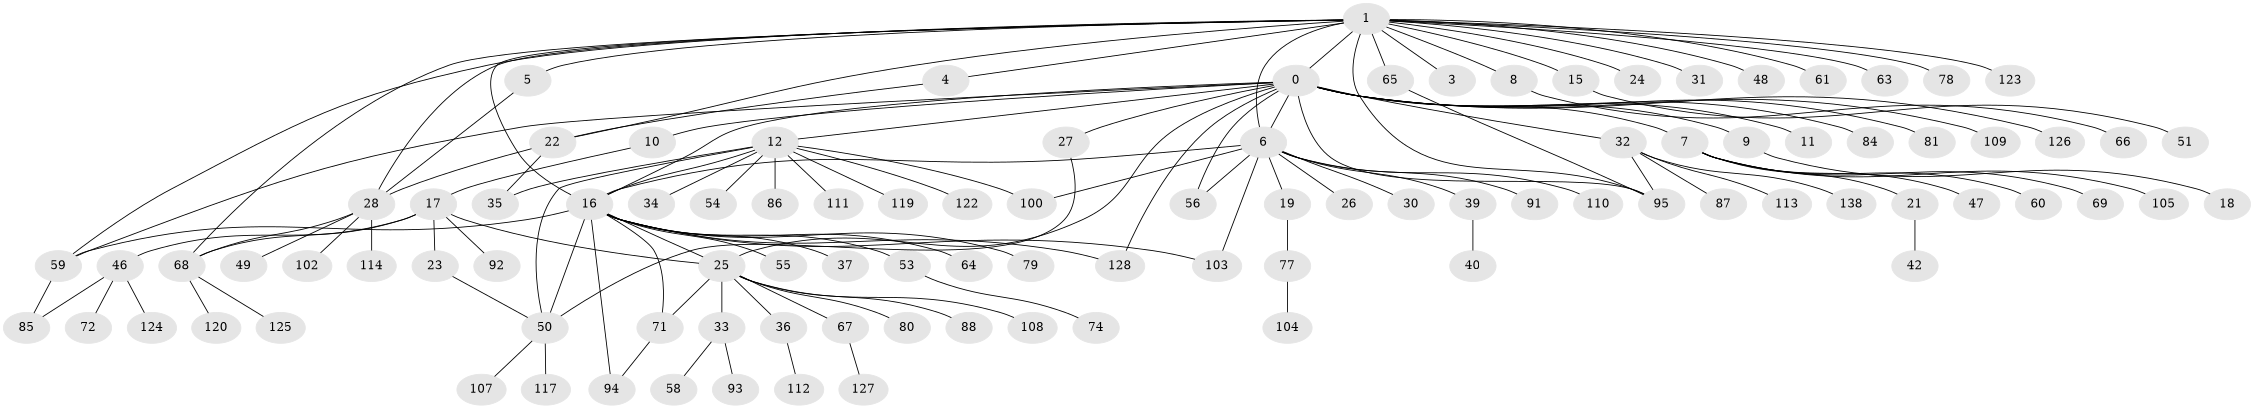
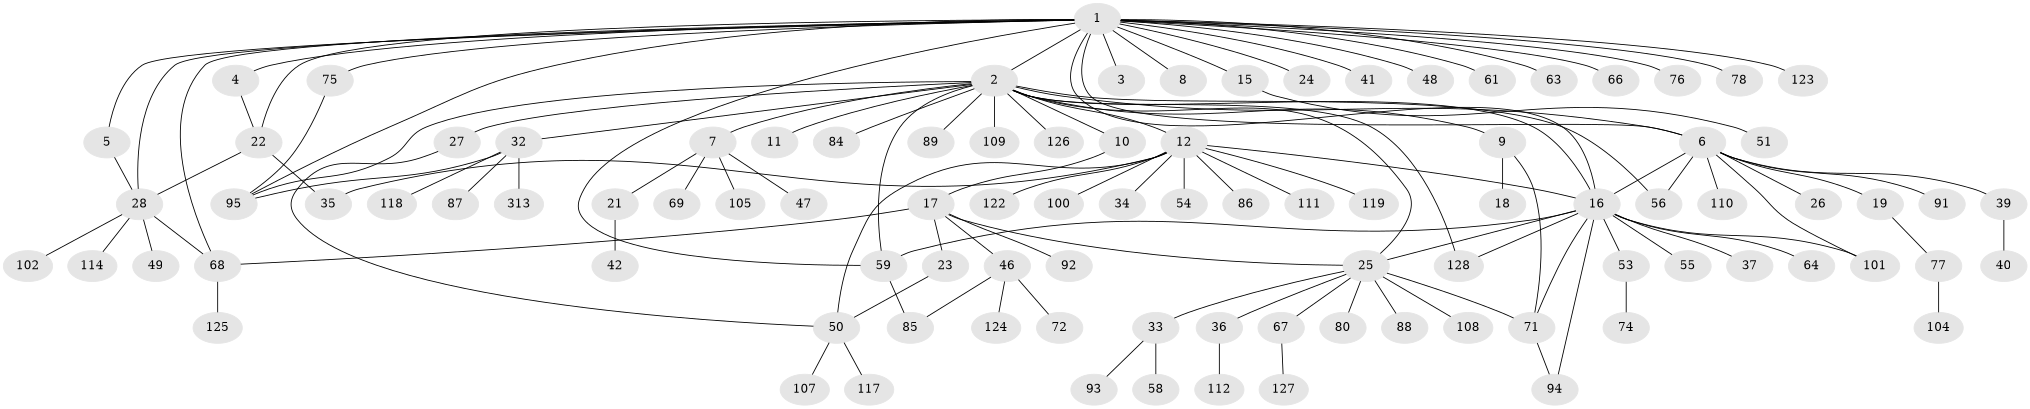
(1296, 81) -> (994, 81)
(1390, 81) -> (330, 81)
none -> (1678, 81)
(1700, 81) -> (1369, 81)
(1819, 112) -> (1480, 48)
(1932, 142) -> (931, 142)
(1148, 173) -> none
(1411, 204) -> none
(1787, 204) -> (519, 204)
(1851, 204) -> (392, 204)
(2039, 204) -> none
none -> (1541, 236)
(567, 266) -> none
(1031, 266) -> none
(1217, 266) -> (1875, 266)
(216, 328) -> none
